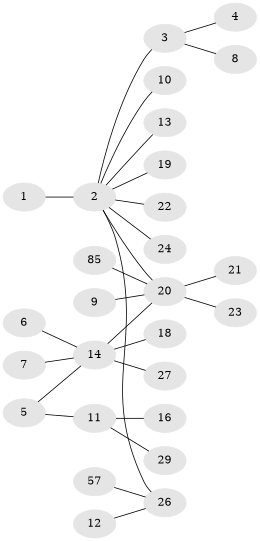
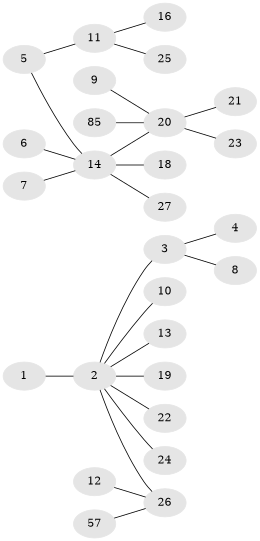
(126, 246) -> none
(165, 461) -> (165, 59)
